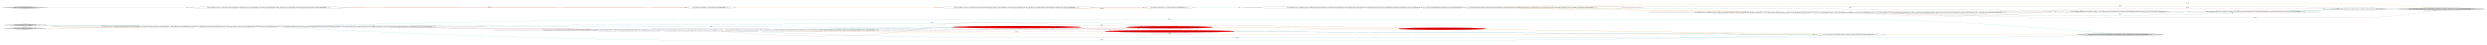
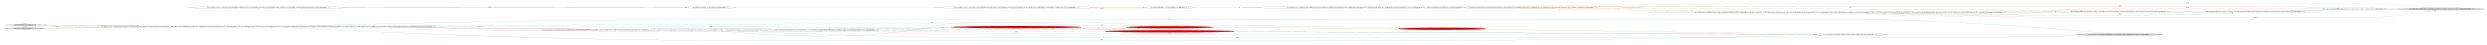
(25, 8) -> none
